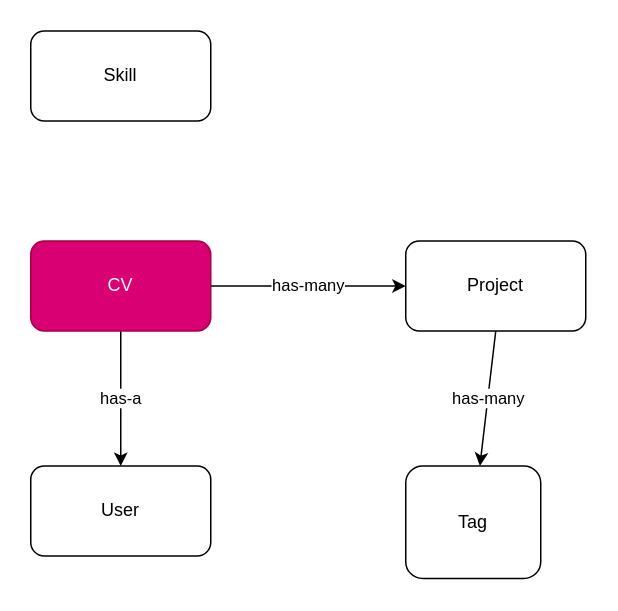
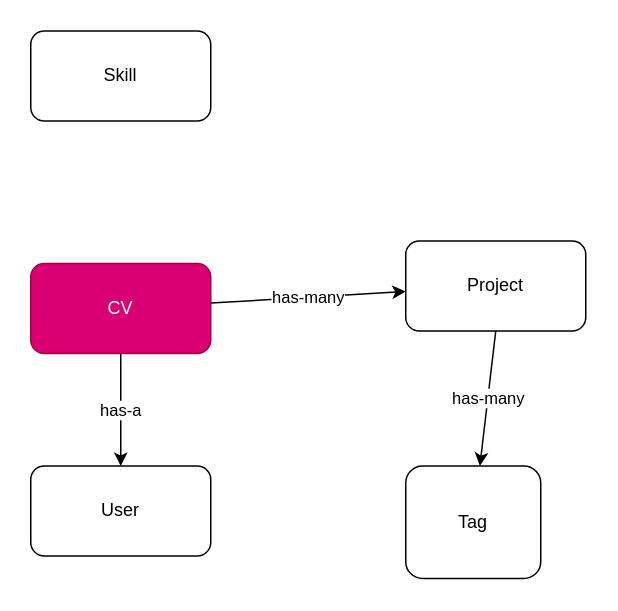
(121, 286) -> (121, 308)
